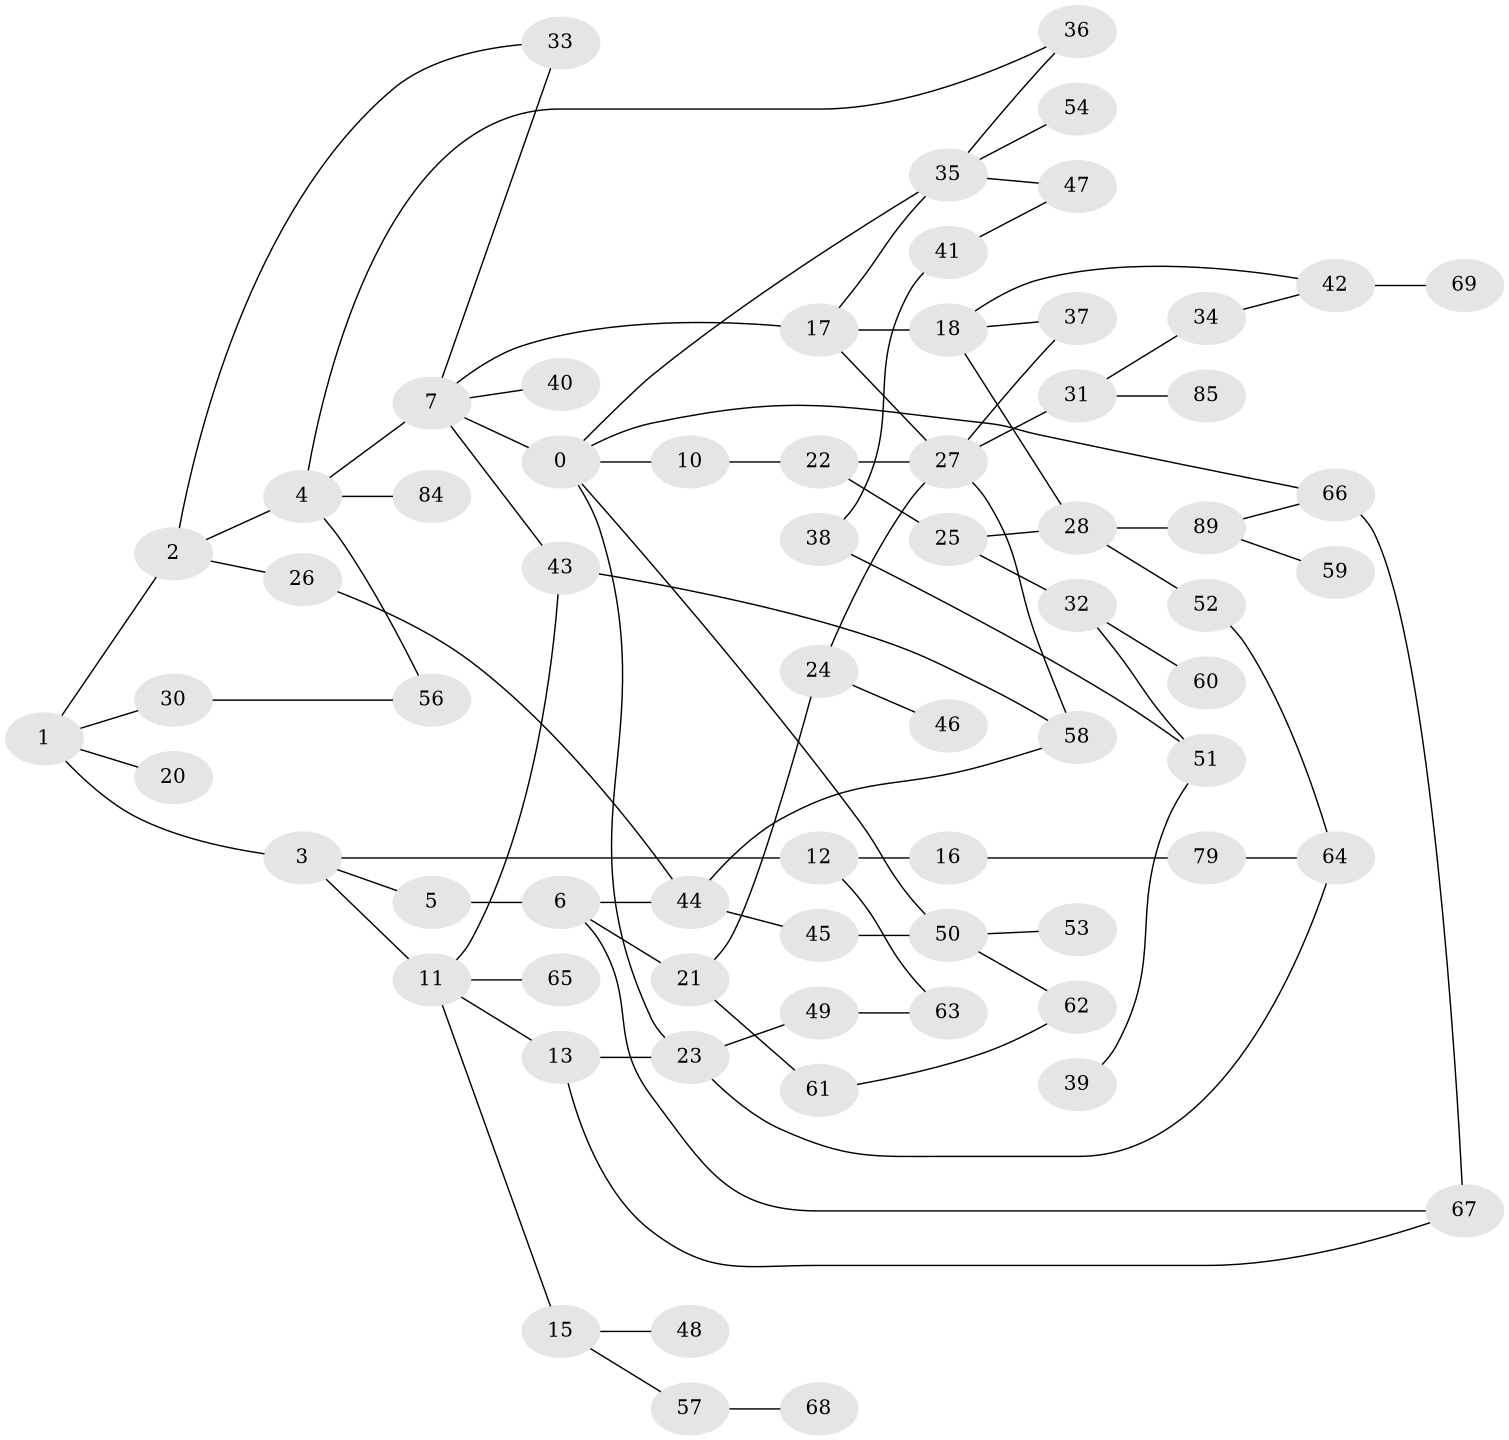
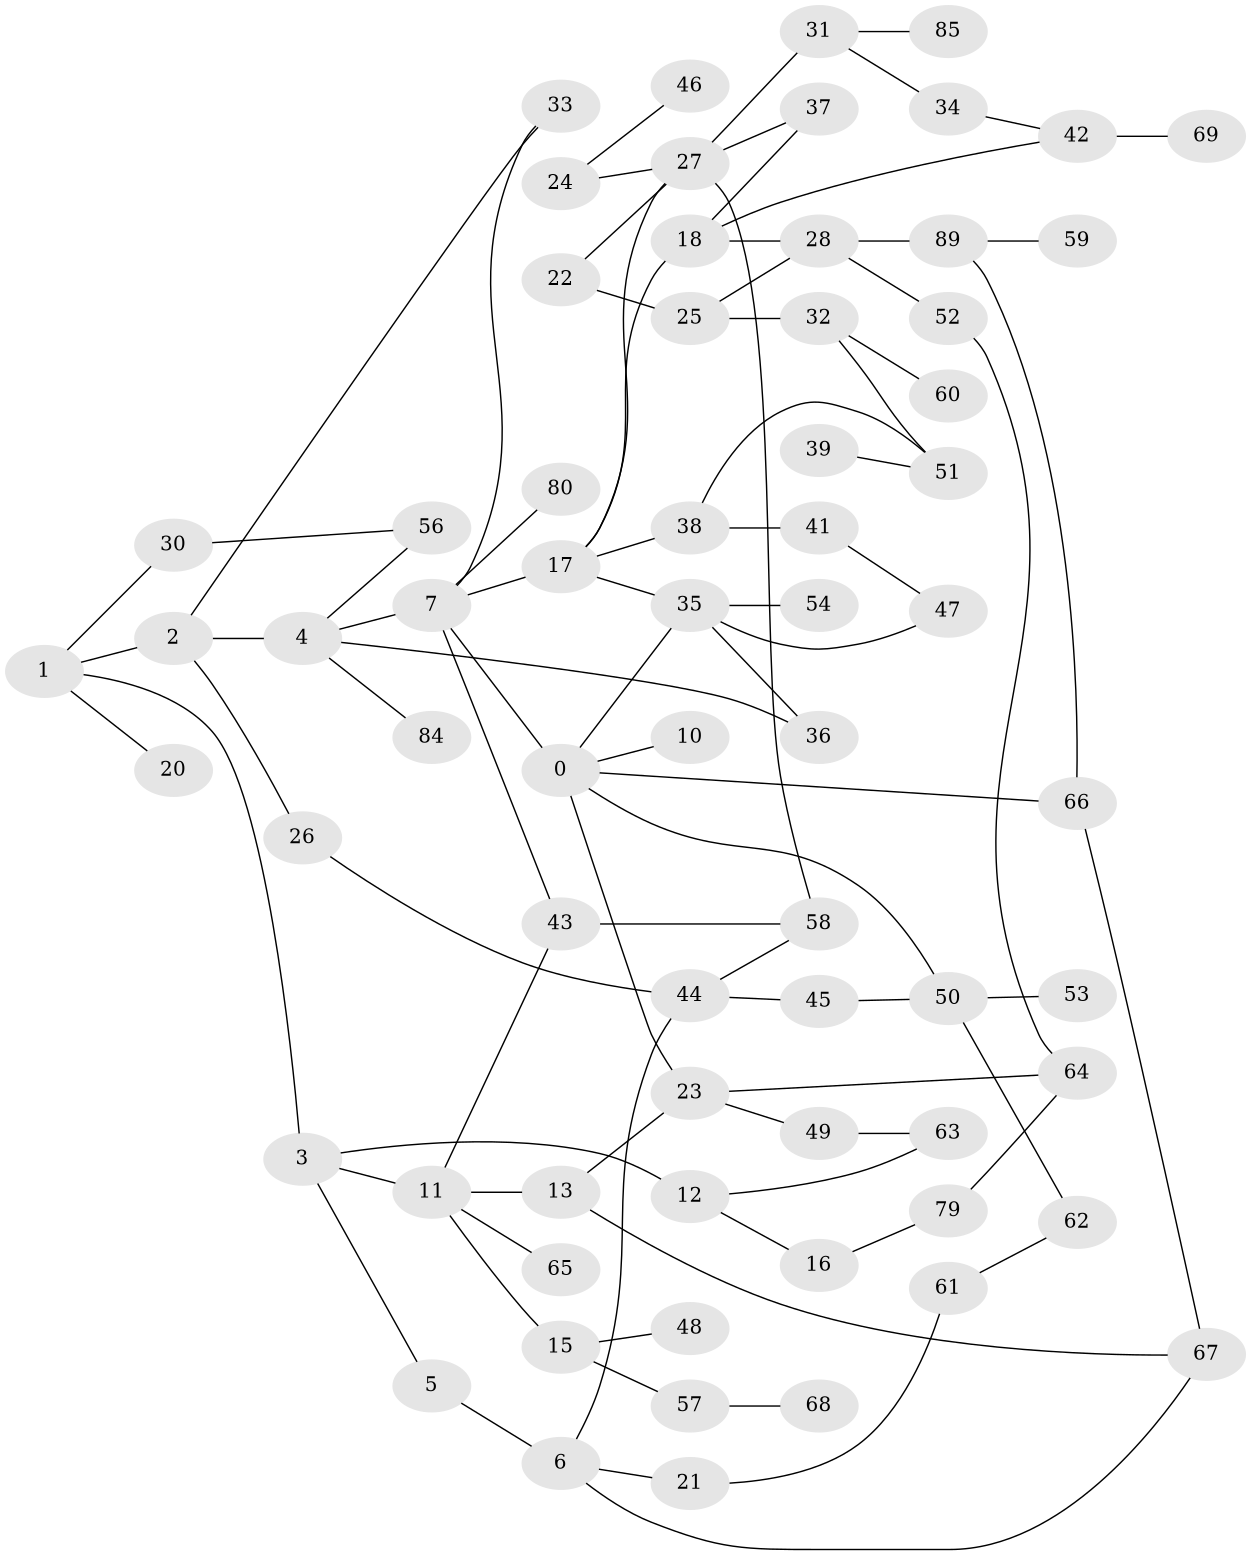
(561, 385) -> (561, 489)
(755, 462) -> none
none -> (626, 547)
(769, 839) -> none
